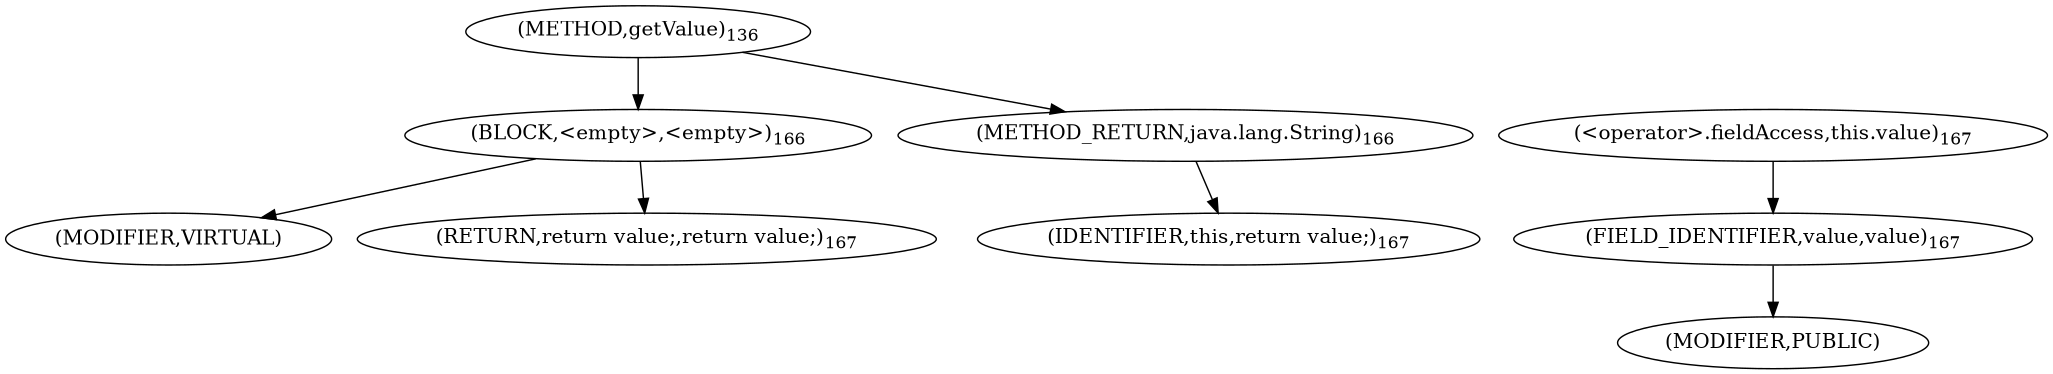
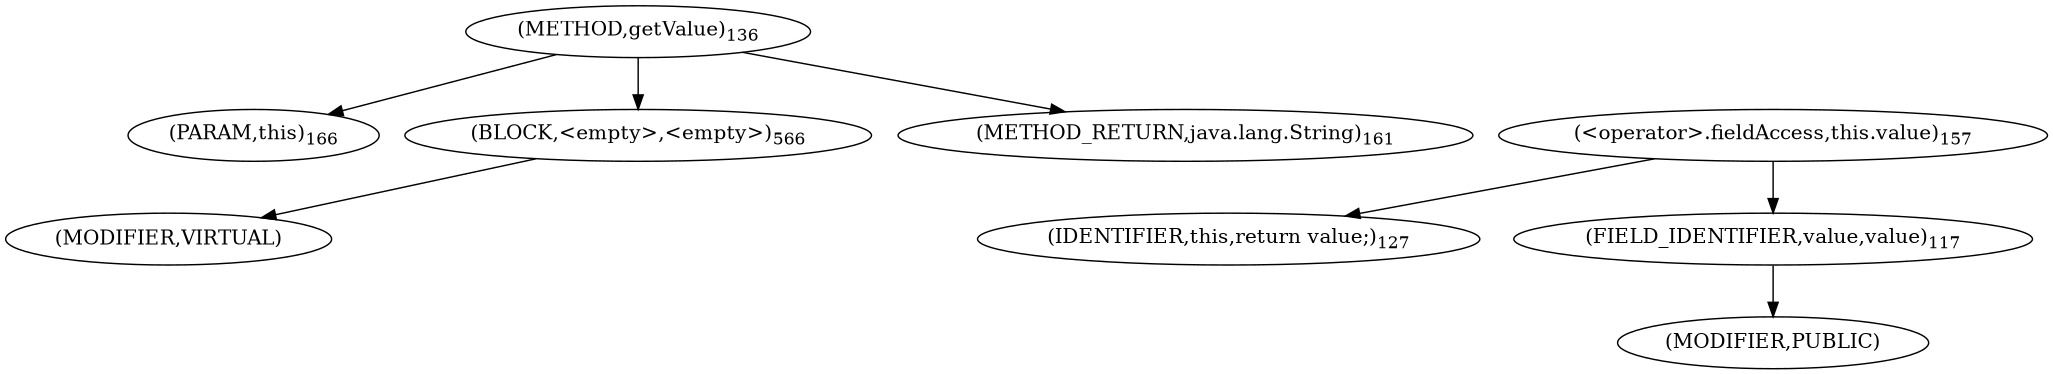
(789, 133) -> (789, 133)
(1378, 133) -> (1378, 133)
(1956, 133) -> (1956, 133)
none -> (254, 135)
(1204, 181) -> (1507, 186)
(1394, 237) -> (1394, 237)
(1945, 237) -> (1945, 237)
(647, 239) -> none
